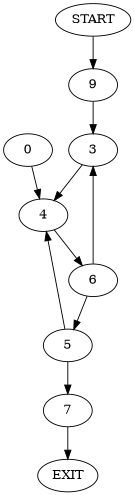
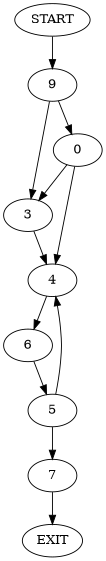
none -> (63, 113)
(93, 220) -> (56, 179)
